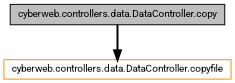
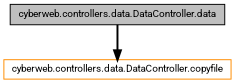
(117, 15) -> (117, 15)
